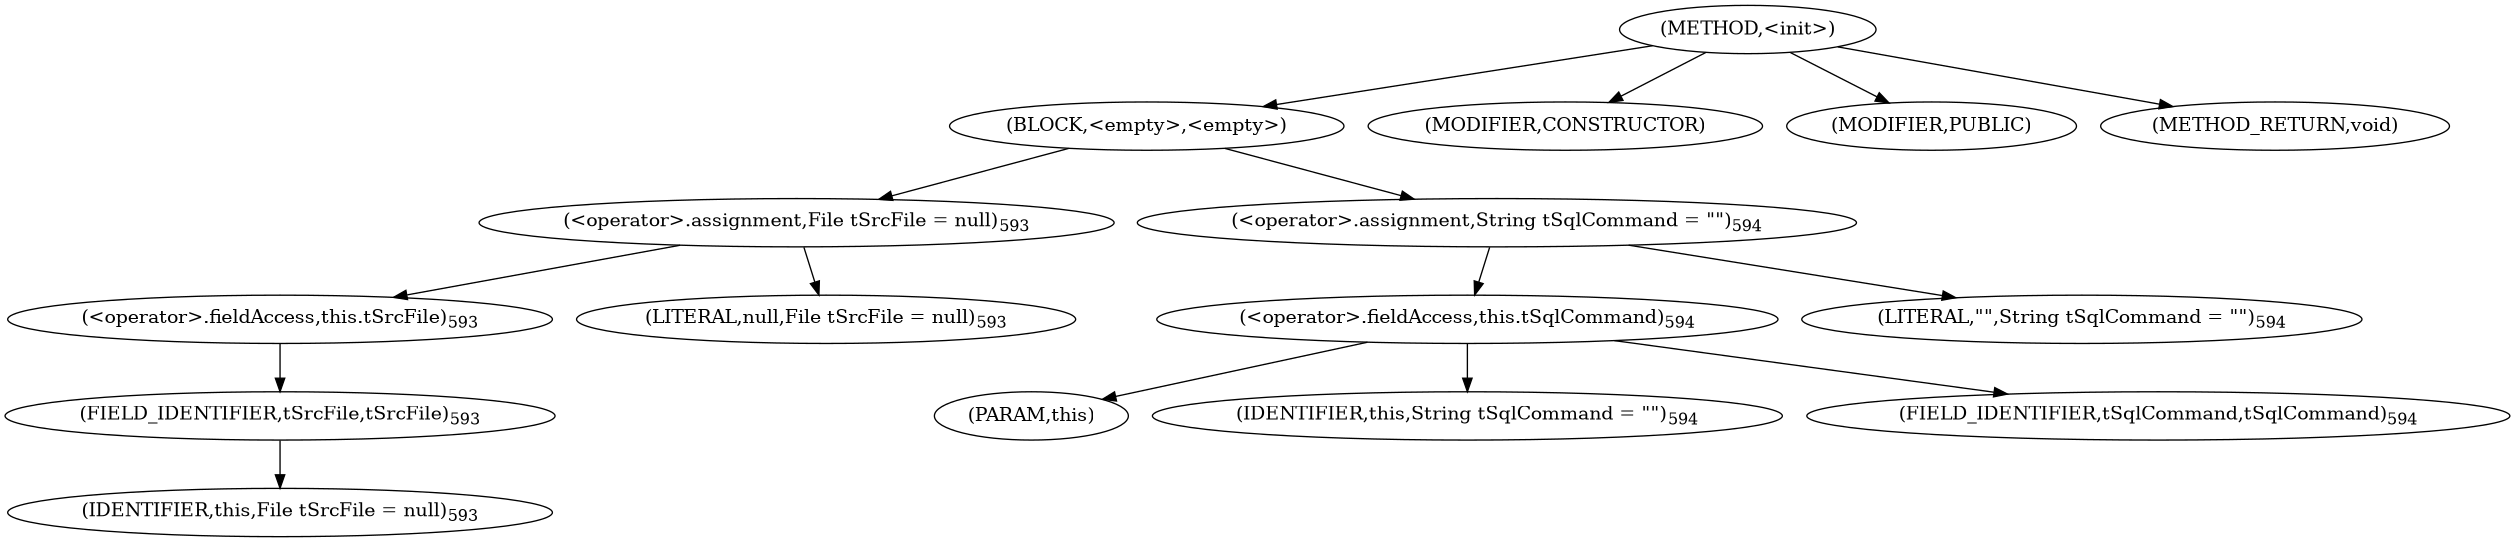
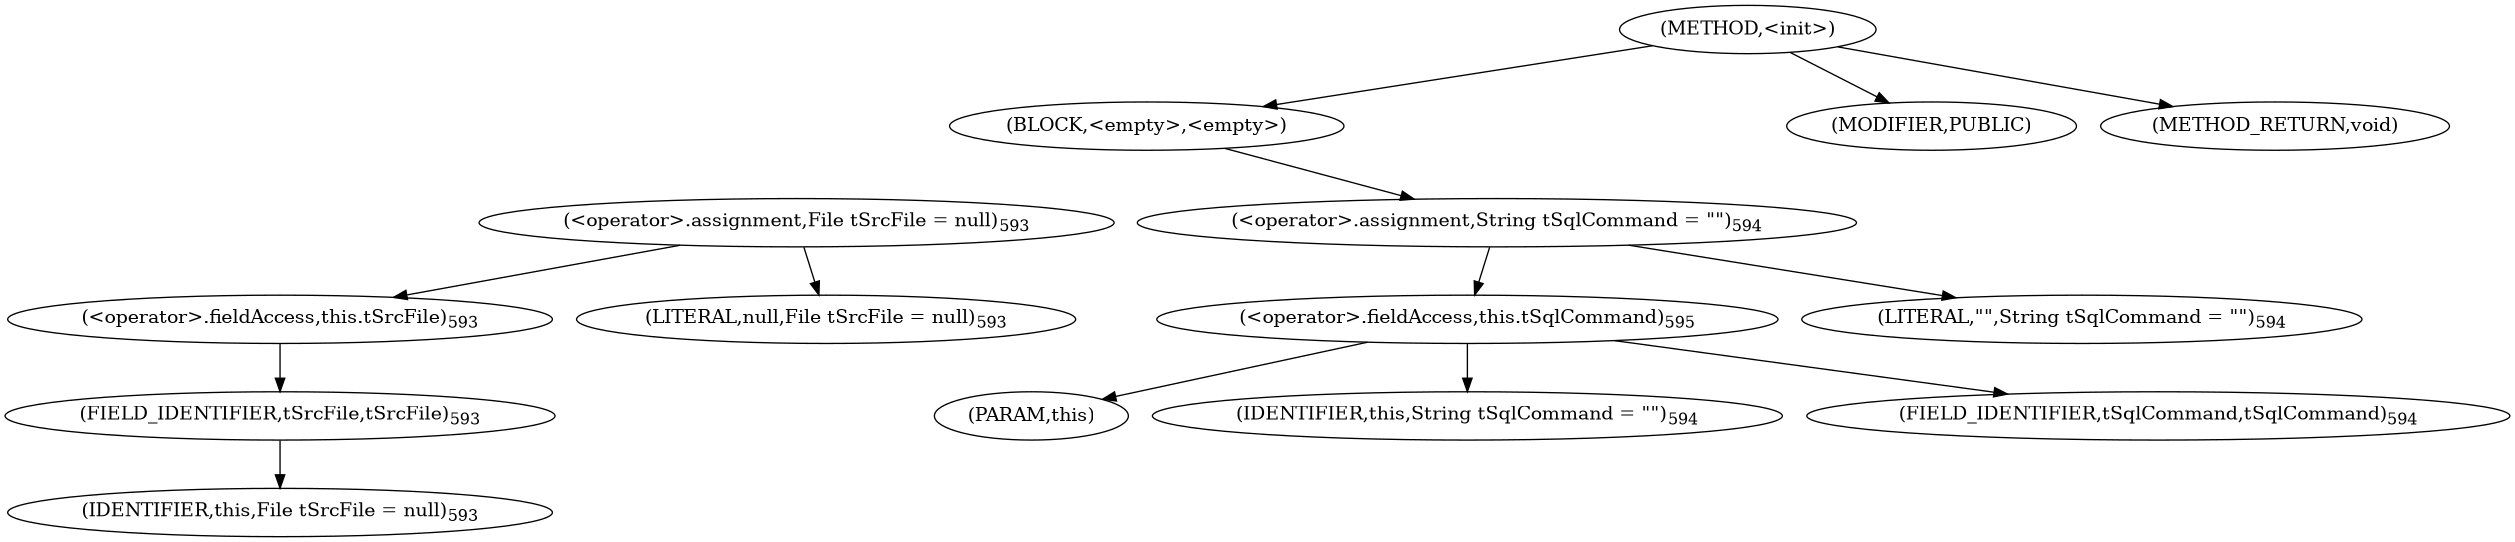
(1565, 126) -> none
(980, 172) -> none
(1680, 317) -> (1680, 317)
